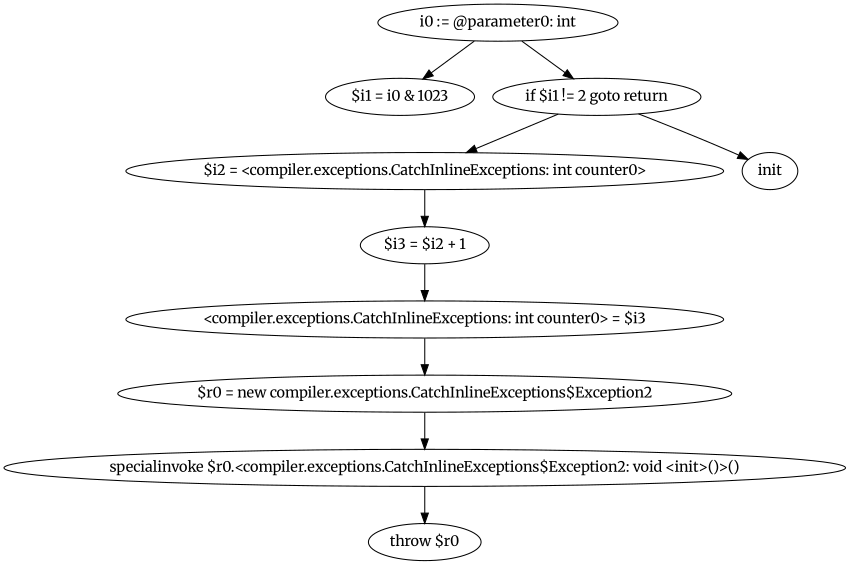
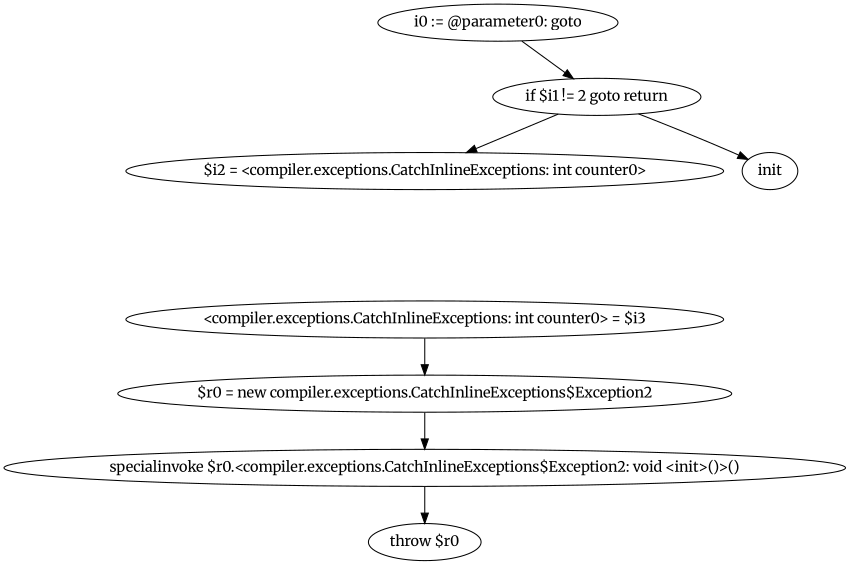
(498, 23) -> (498, 23)
(400, 97) -> none
(425, 245) -> none
